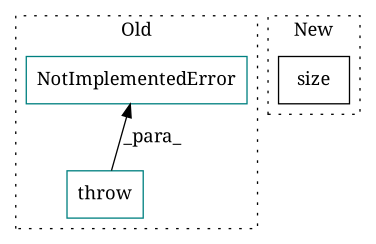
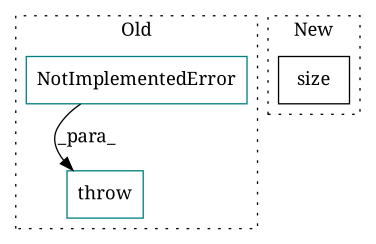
(119, 144) -> (57, 129)
